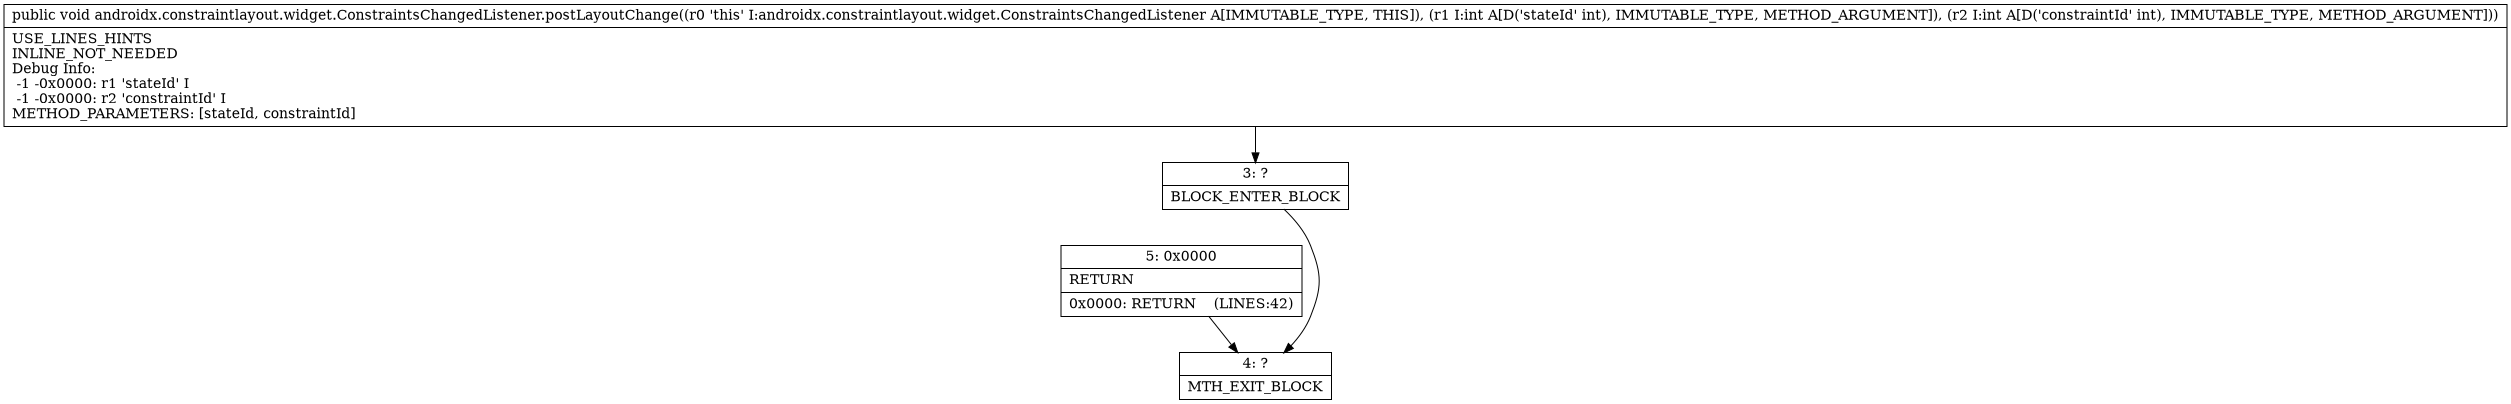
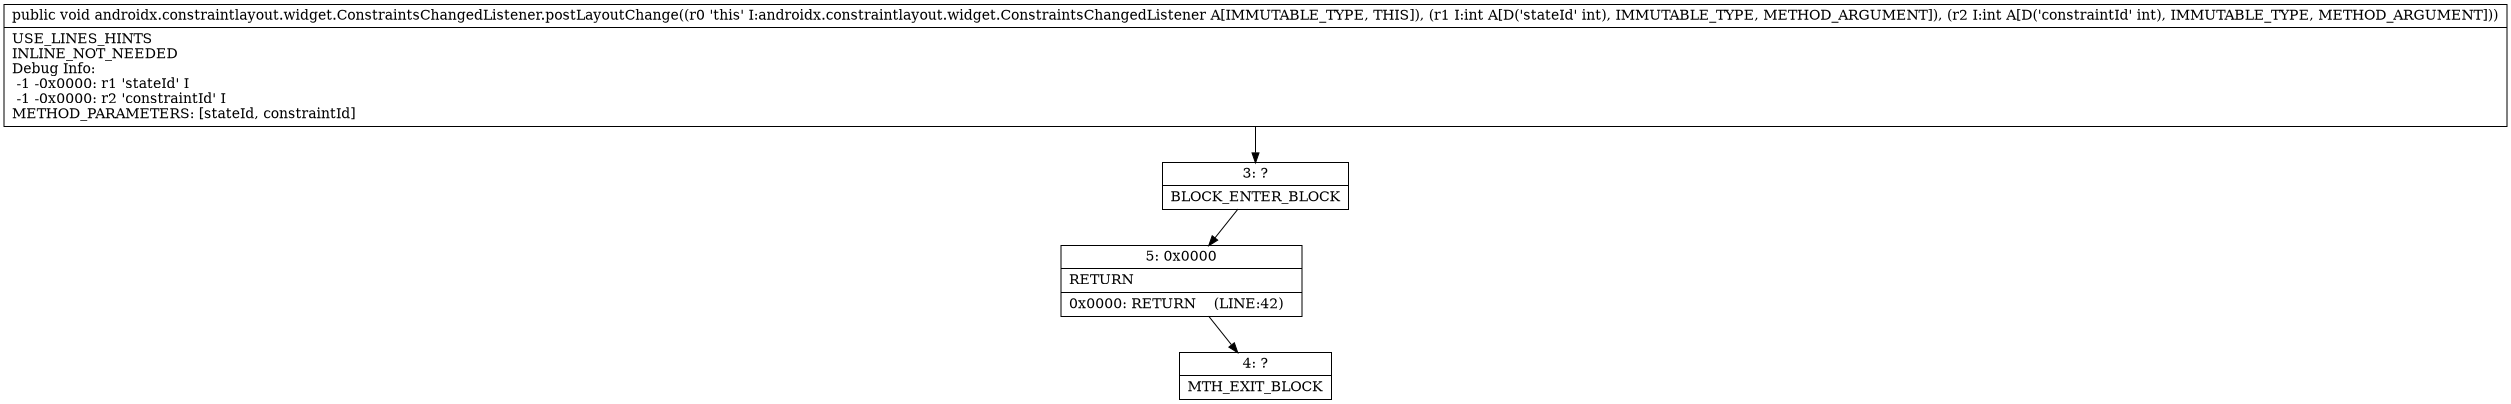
(1319, 276) -> (1226, 223)
(1182, 304) -> (1176, 304)
